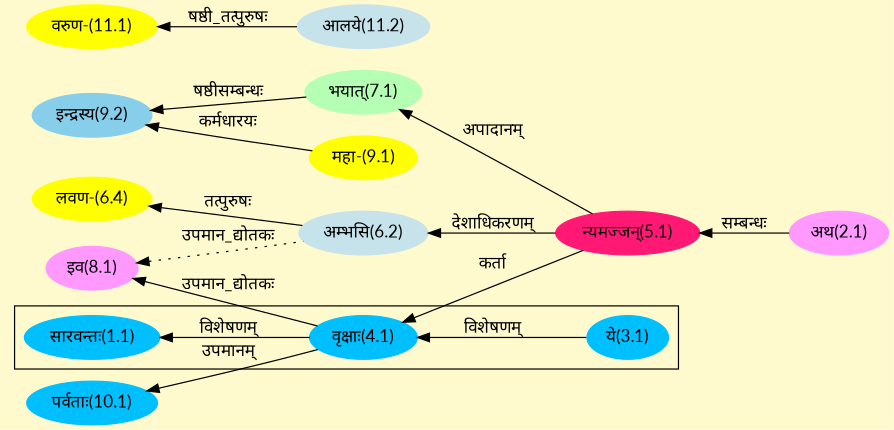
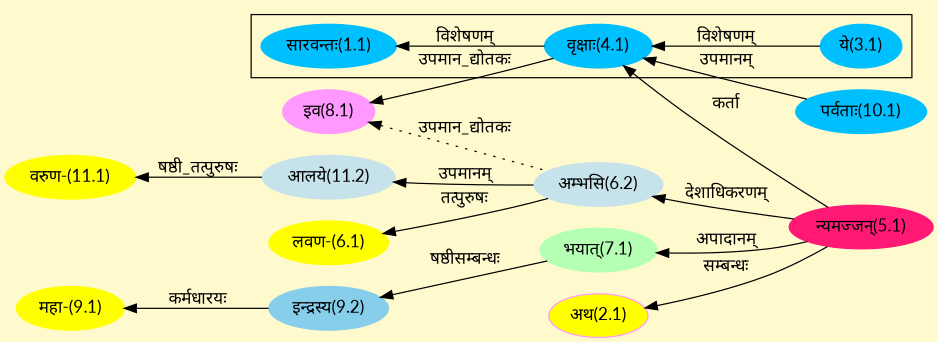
(235, 139) -> (203, 308)
none -> (470, 185)
(92, 199) -> (329, 243)
(751, 233) -> (745, 283)
(839, 233) -> (598, 316)
(207, 377) -> (750, 85)
